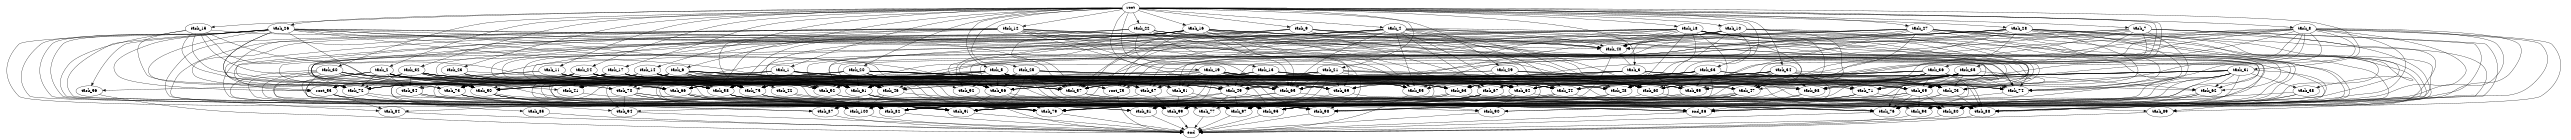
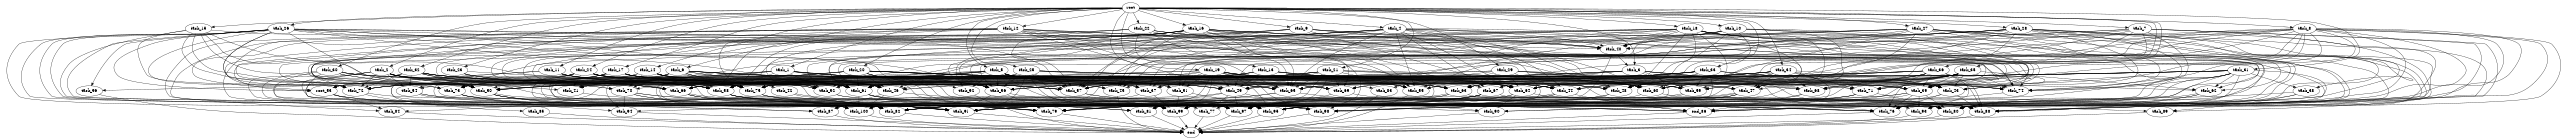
(1626, 61) -> (1622, 60)
(1117, 91) -> (1117, 91)
none -> (1384, 91)
(507, 105) -> none
